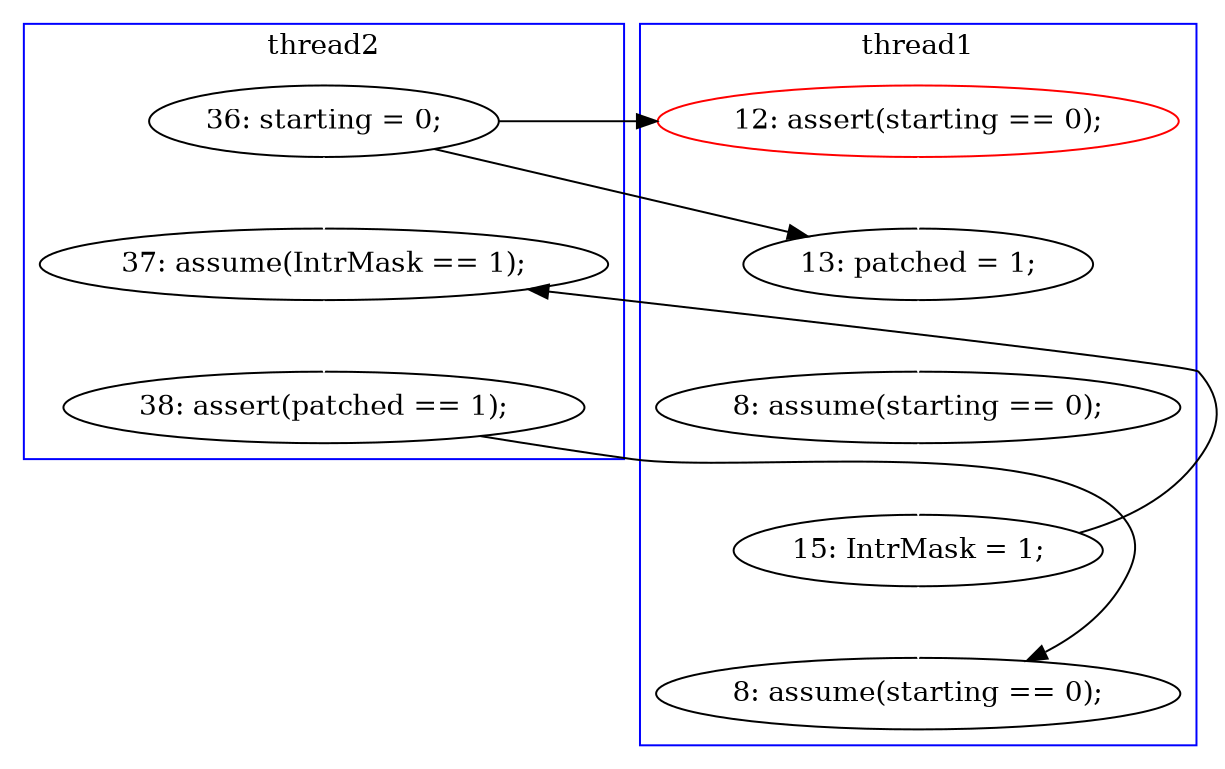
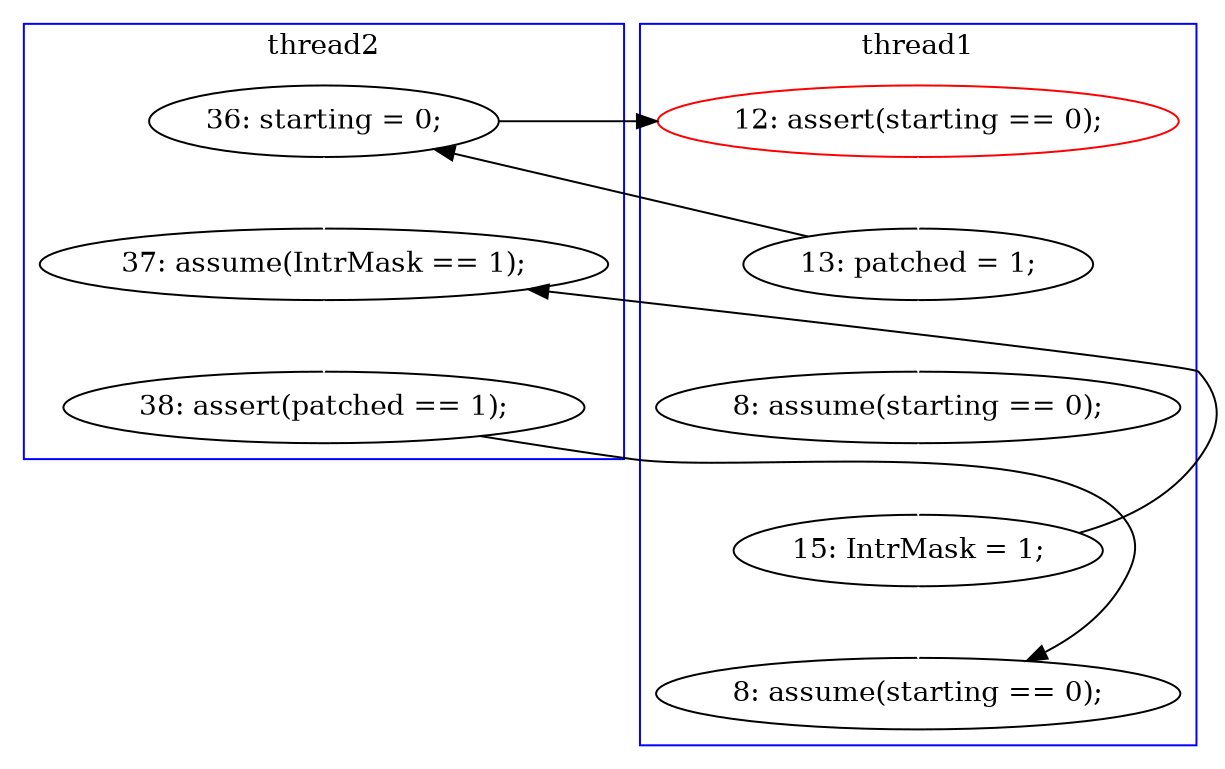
(611, 190) -> (658, 201)
